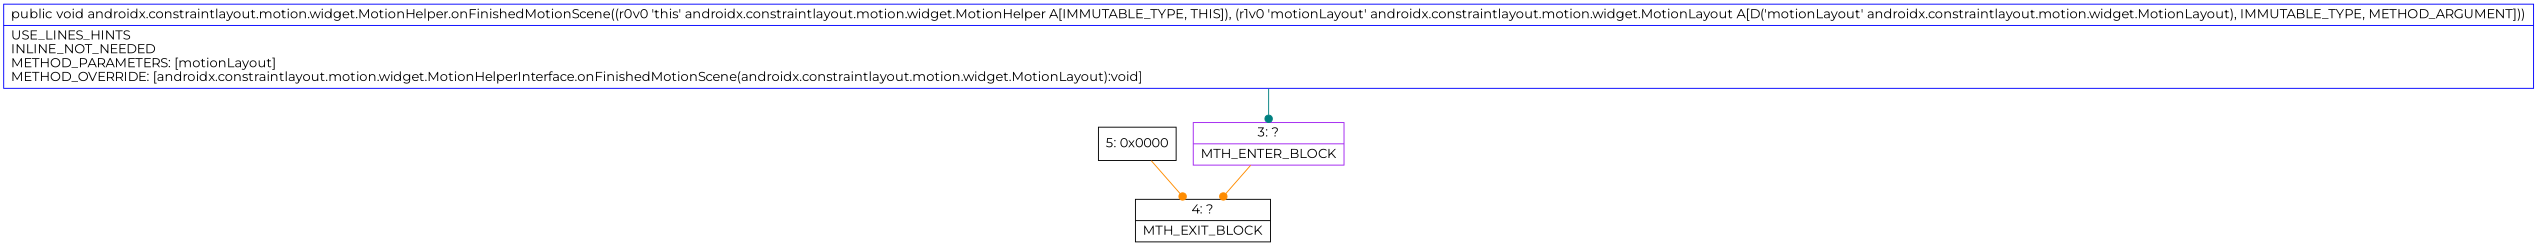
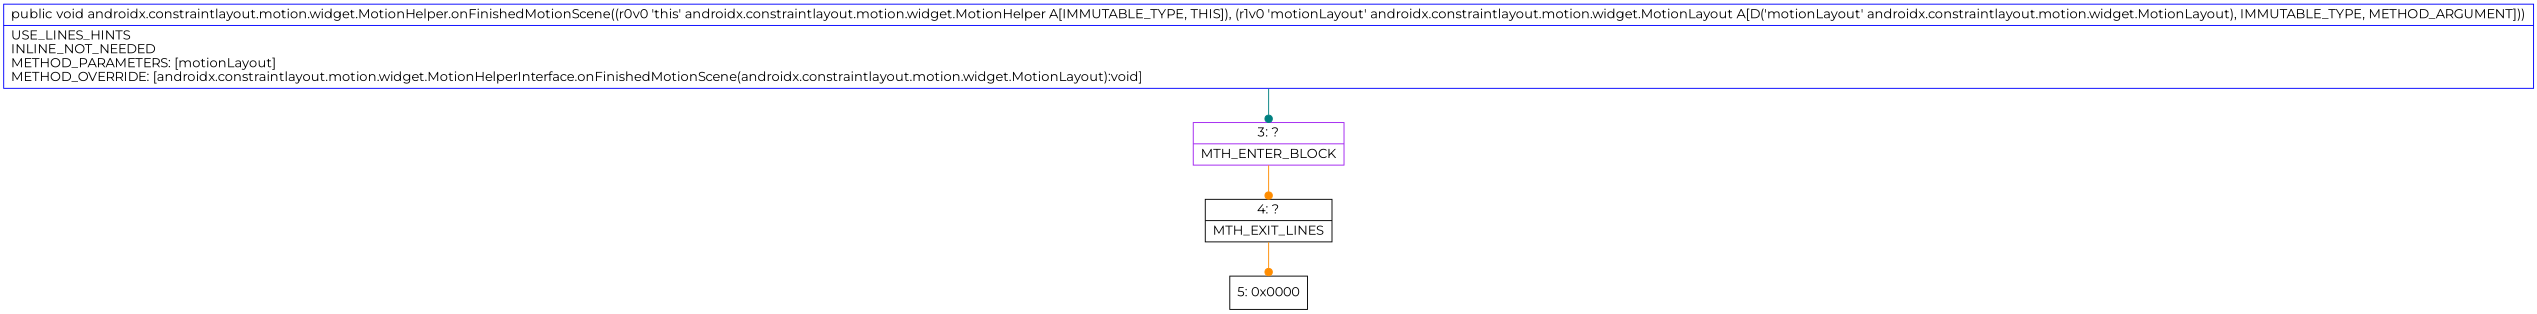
(1166, 177) -> (1269, 255)
(1203, 231) -> (1269, 231)
